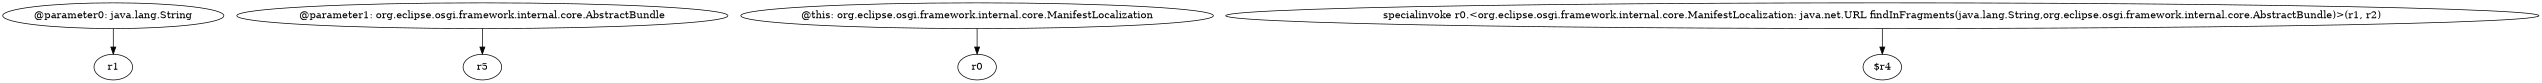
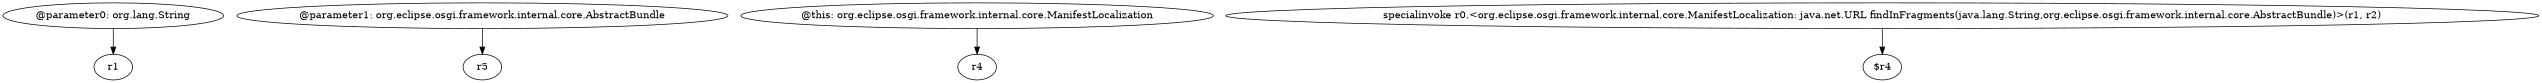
(113, 16) -> (113, 16)
(977, 67) -> (977, 67)
